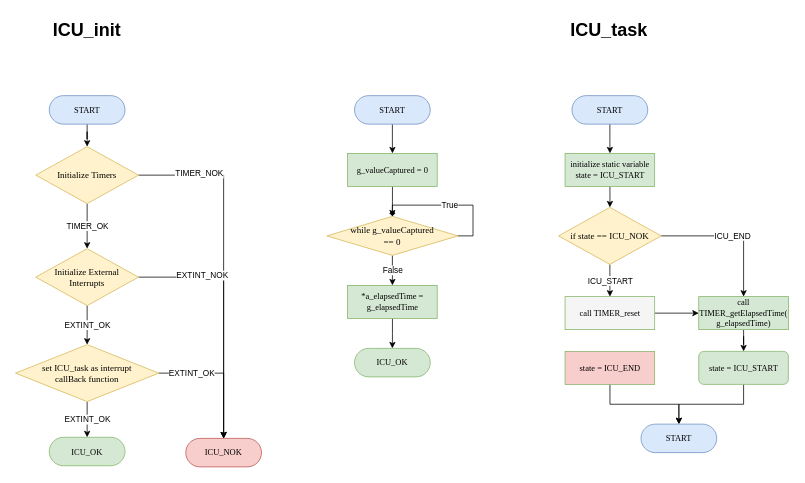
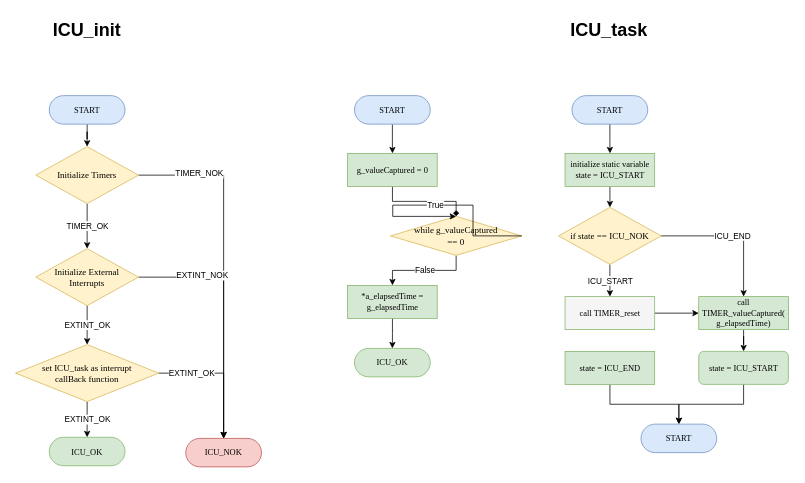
(392, 236) -> (456, 236)
(744, 313) -> (744, 313)
(610, 368) -> (610, 368)
